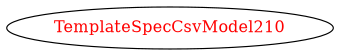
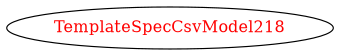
(170, 28) -> (170, 28)
